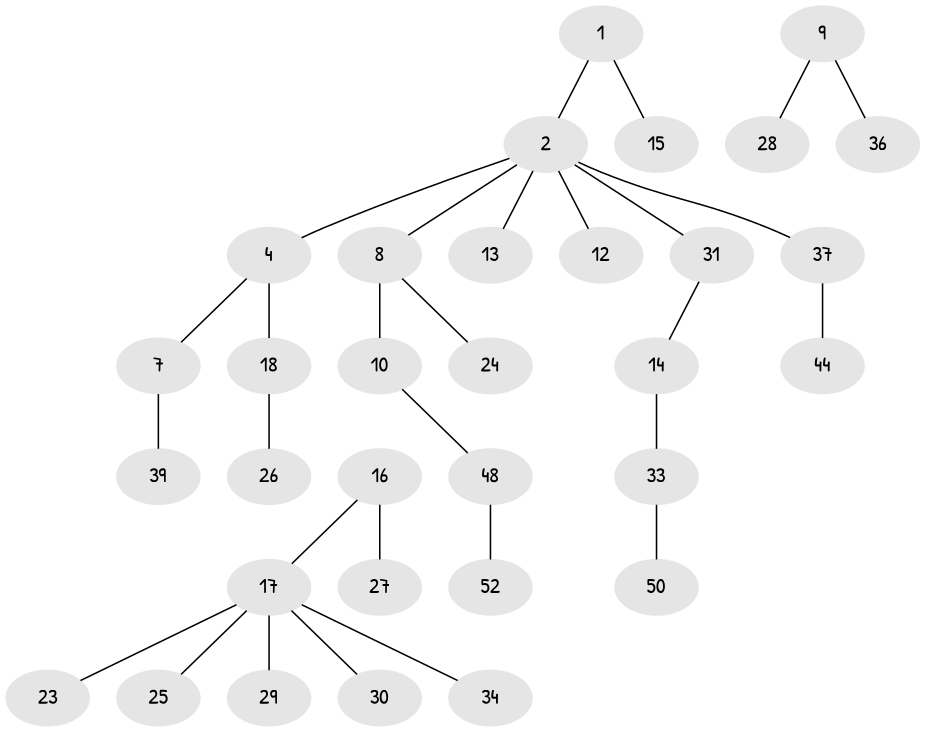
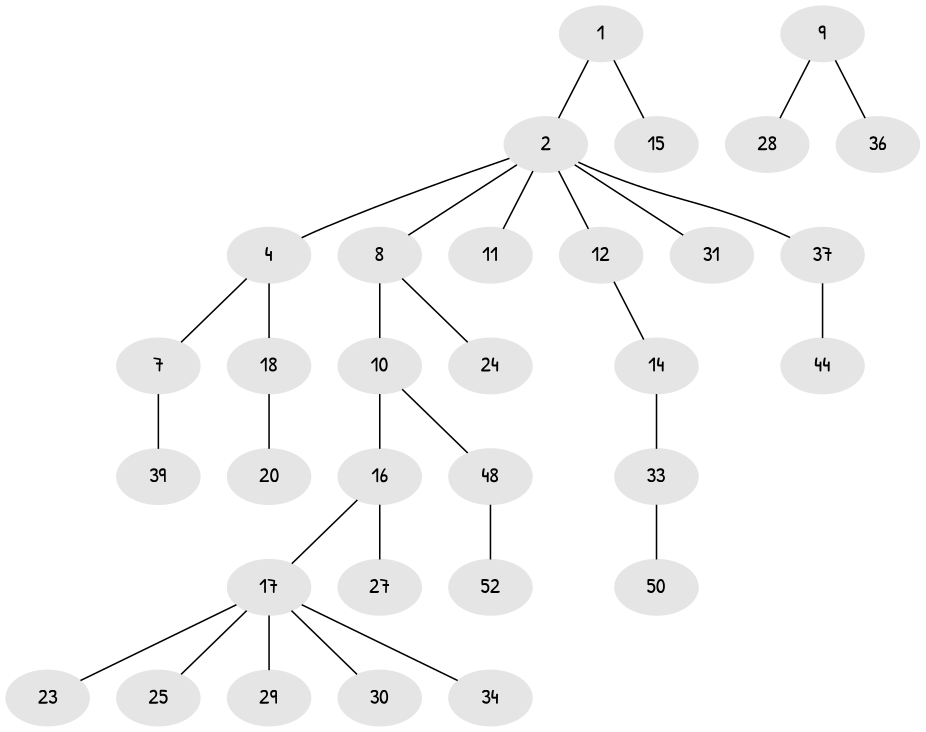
(490, 255) -> (490, 255)
(684, 311) -> (629, 311)
none -> (380, 421)
(269, 477) -> (269, 477)
